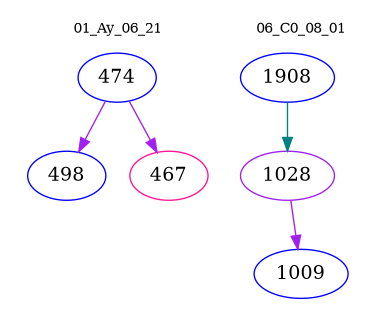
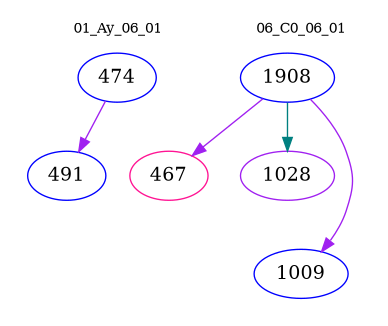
(118, 29) -> (118, 29)
(301, 29) -> (301, 29)
(140, 121) -> (239, 118)
(67, 176) -> (67, 176)
(293, 218) -> (351, 166)
